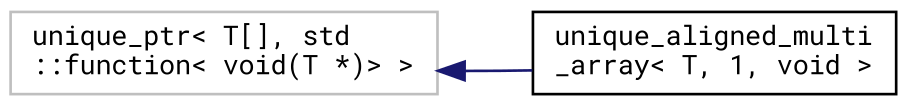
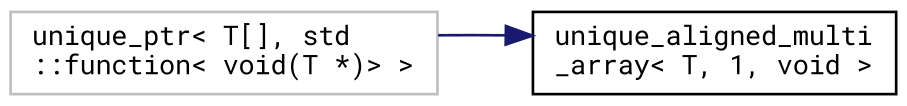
(499, 71) -> (472, 35)
